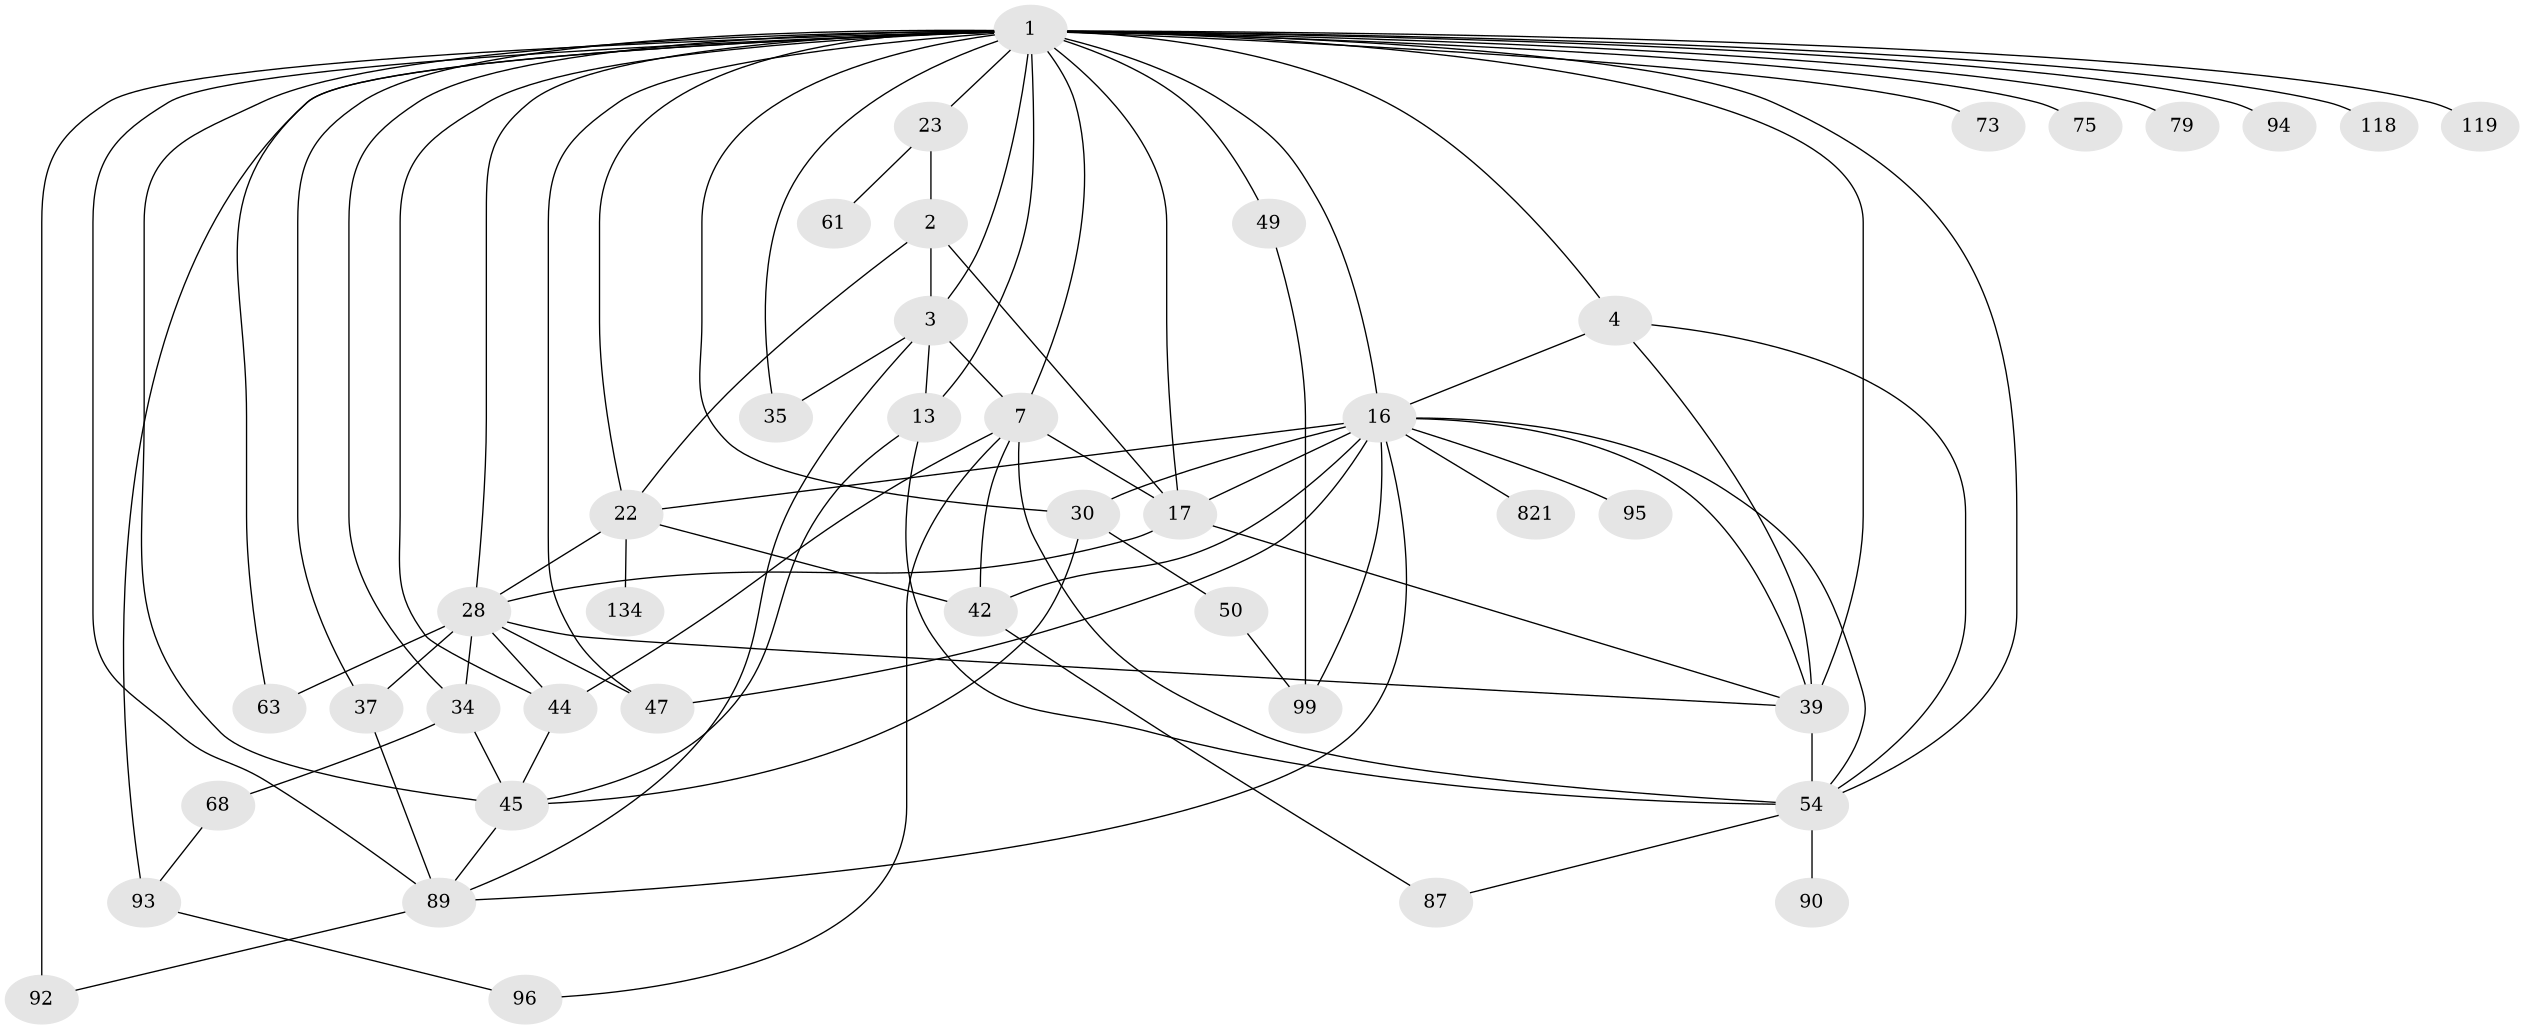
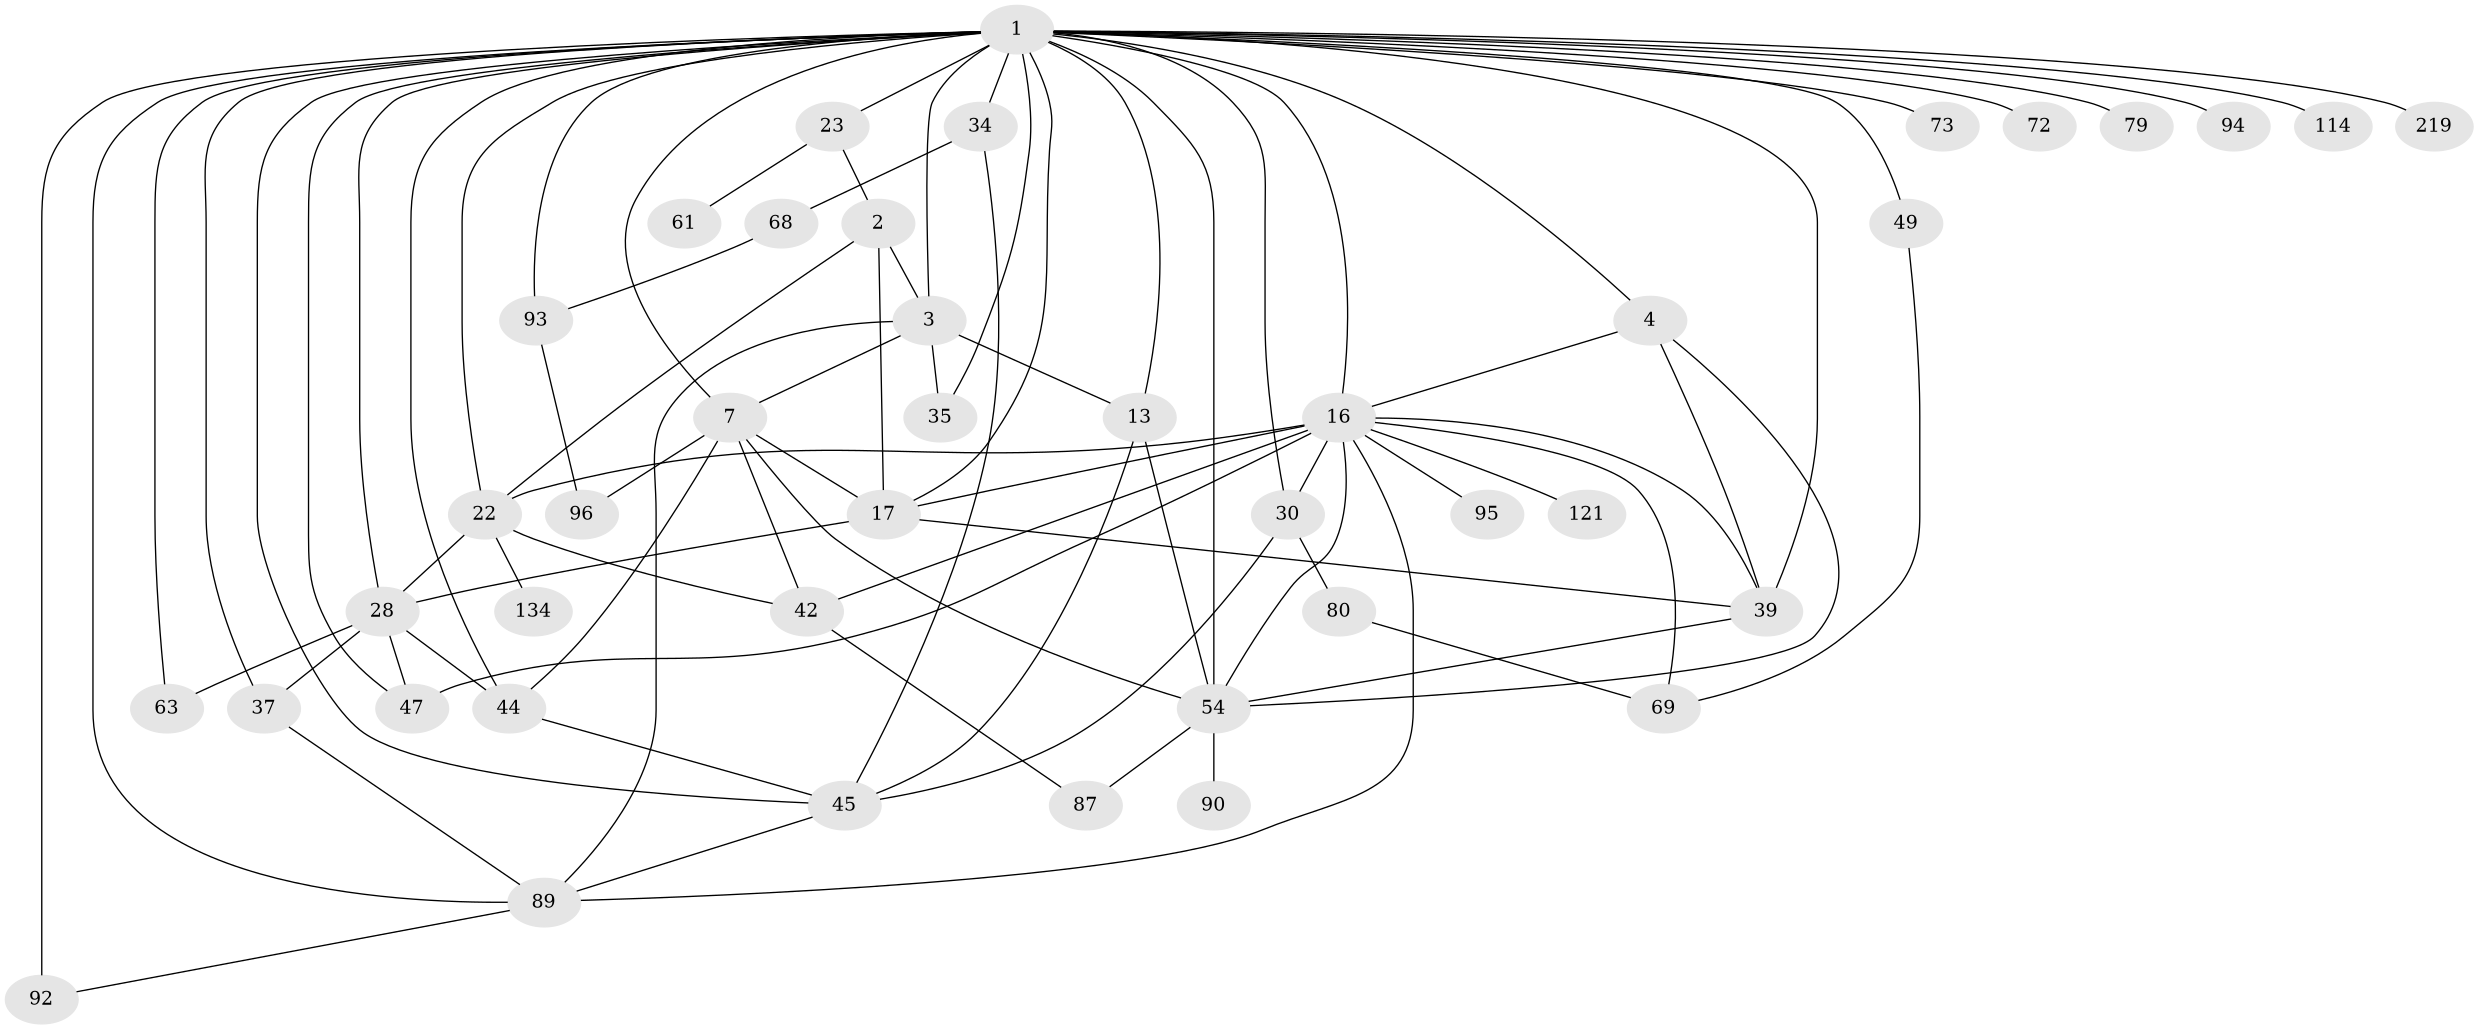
(2086, 127) -> (2040, 127)
(2379, 127) -> (2333, 127)
(2480, 127) -> (2434, 127)
(1536, 515) -> (1587, 515)
(1231, 612) -> (1339, 612)
(470, 653) -> none
(1109, 669) -> none
(1305, 709) -> (1664, 709)
